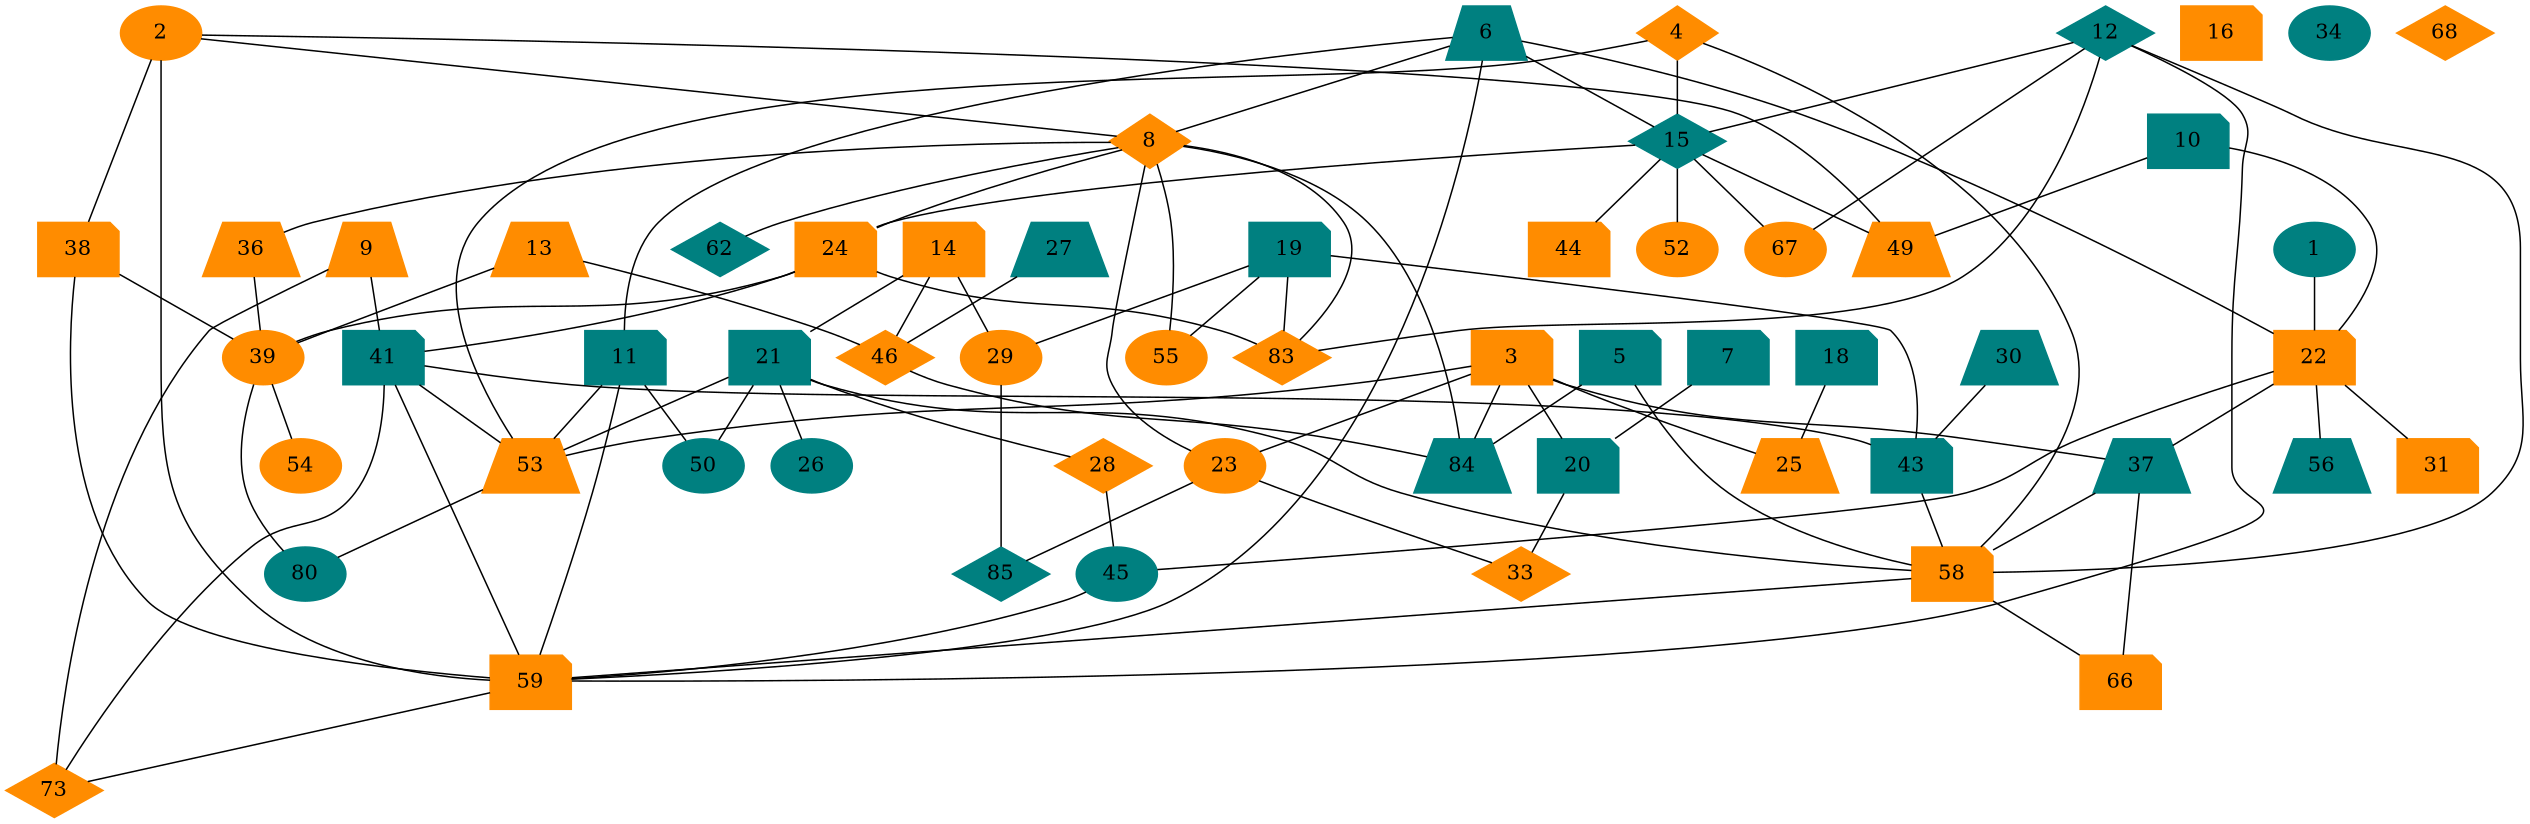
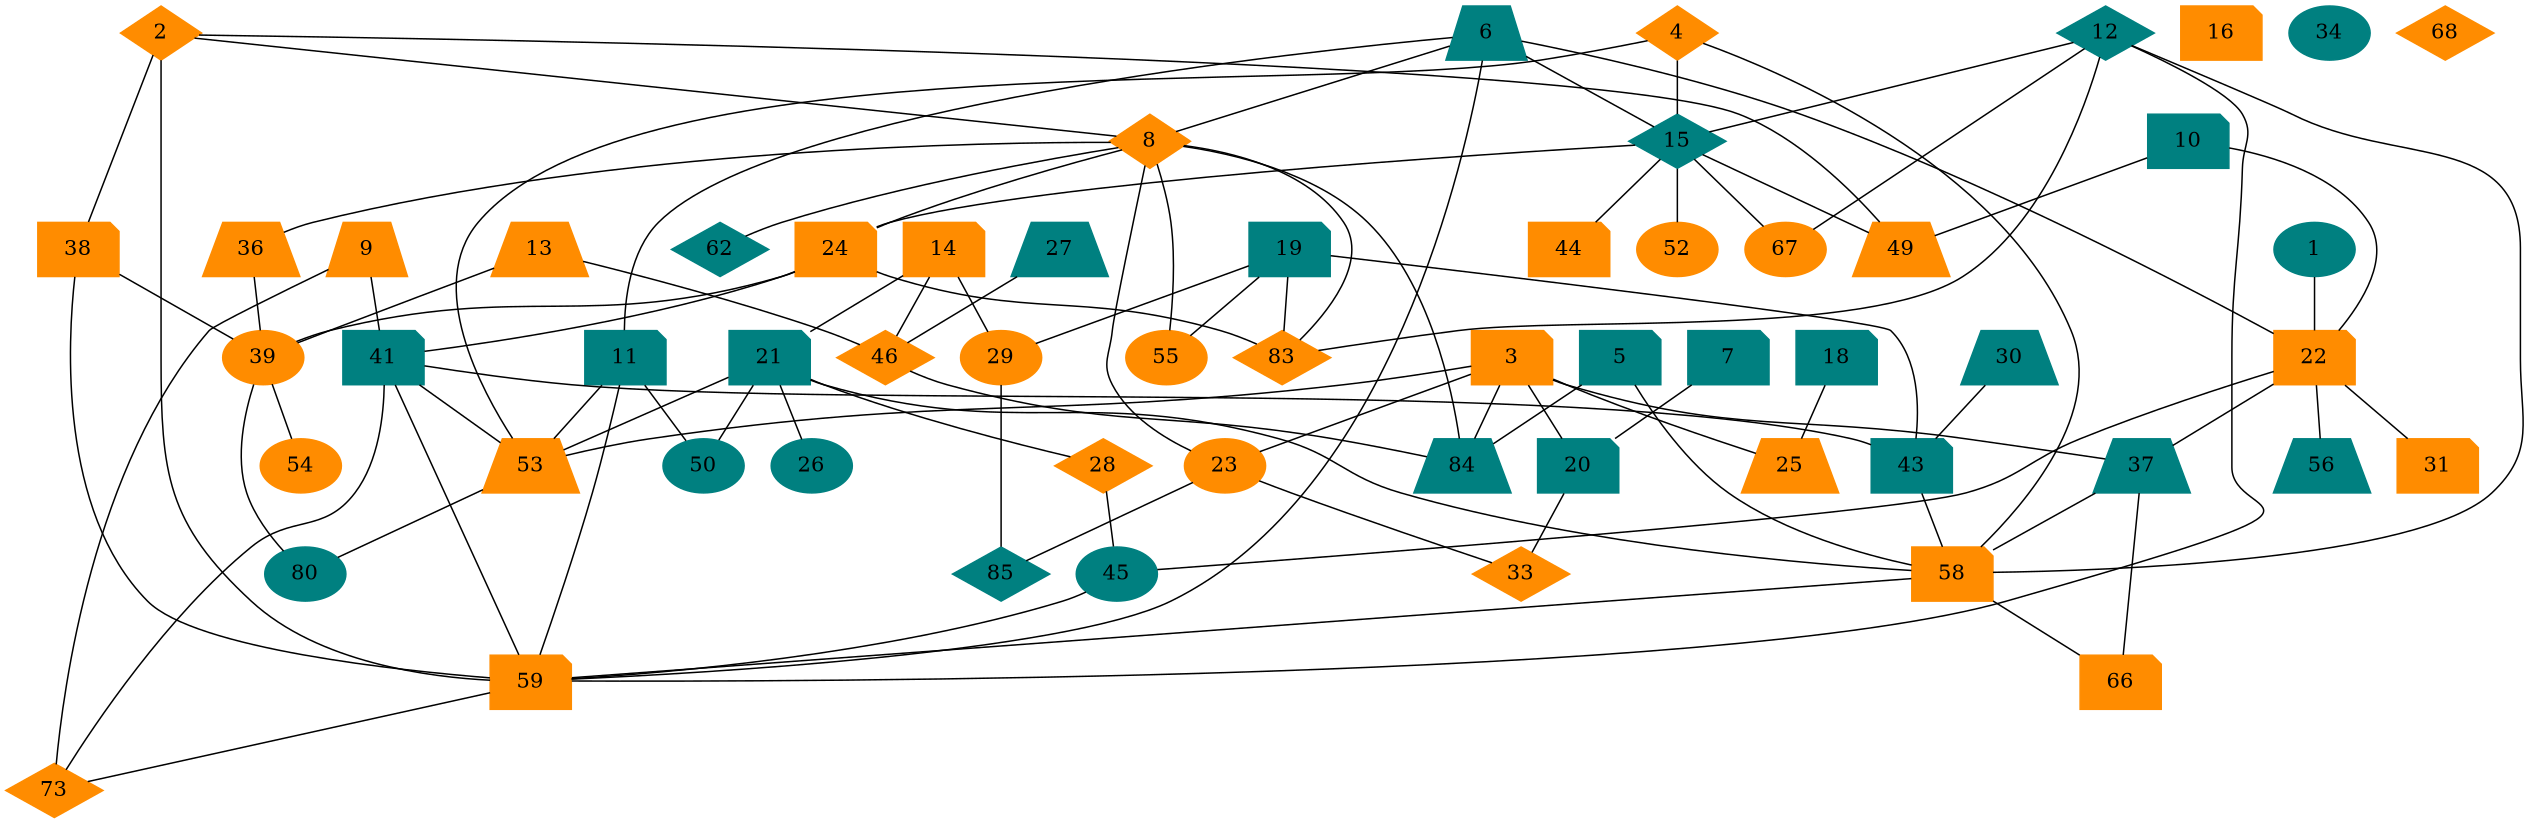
(161, 33) -> (161, 33)
